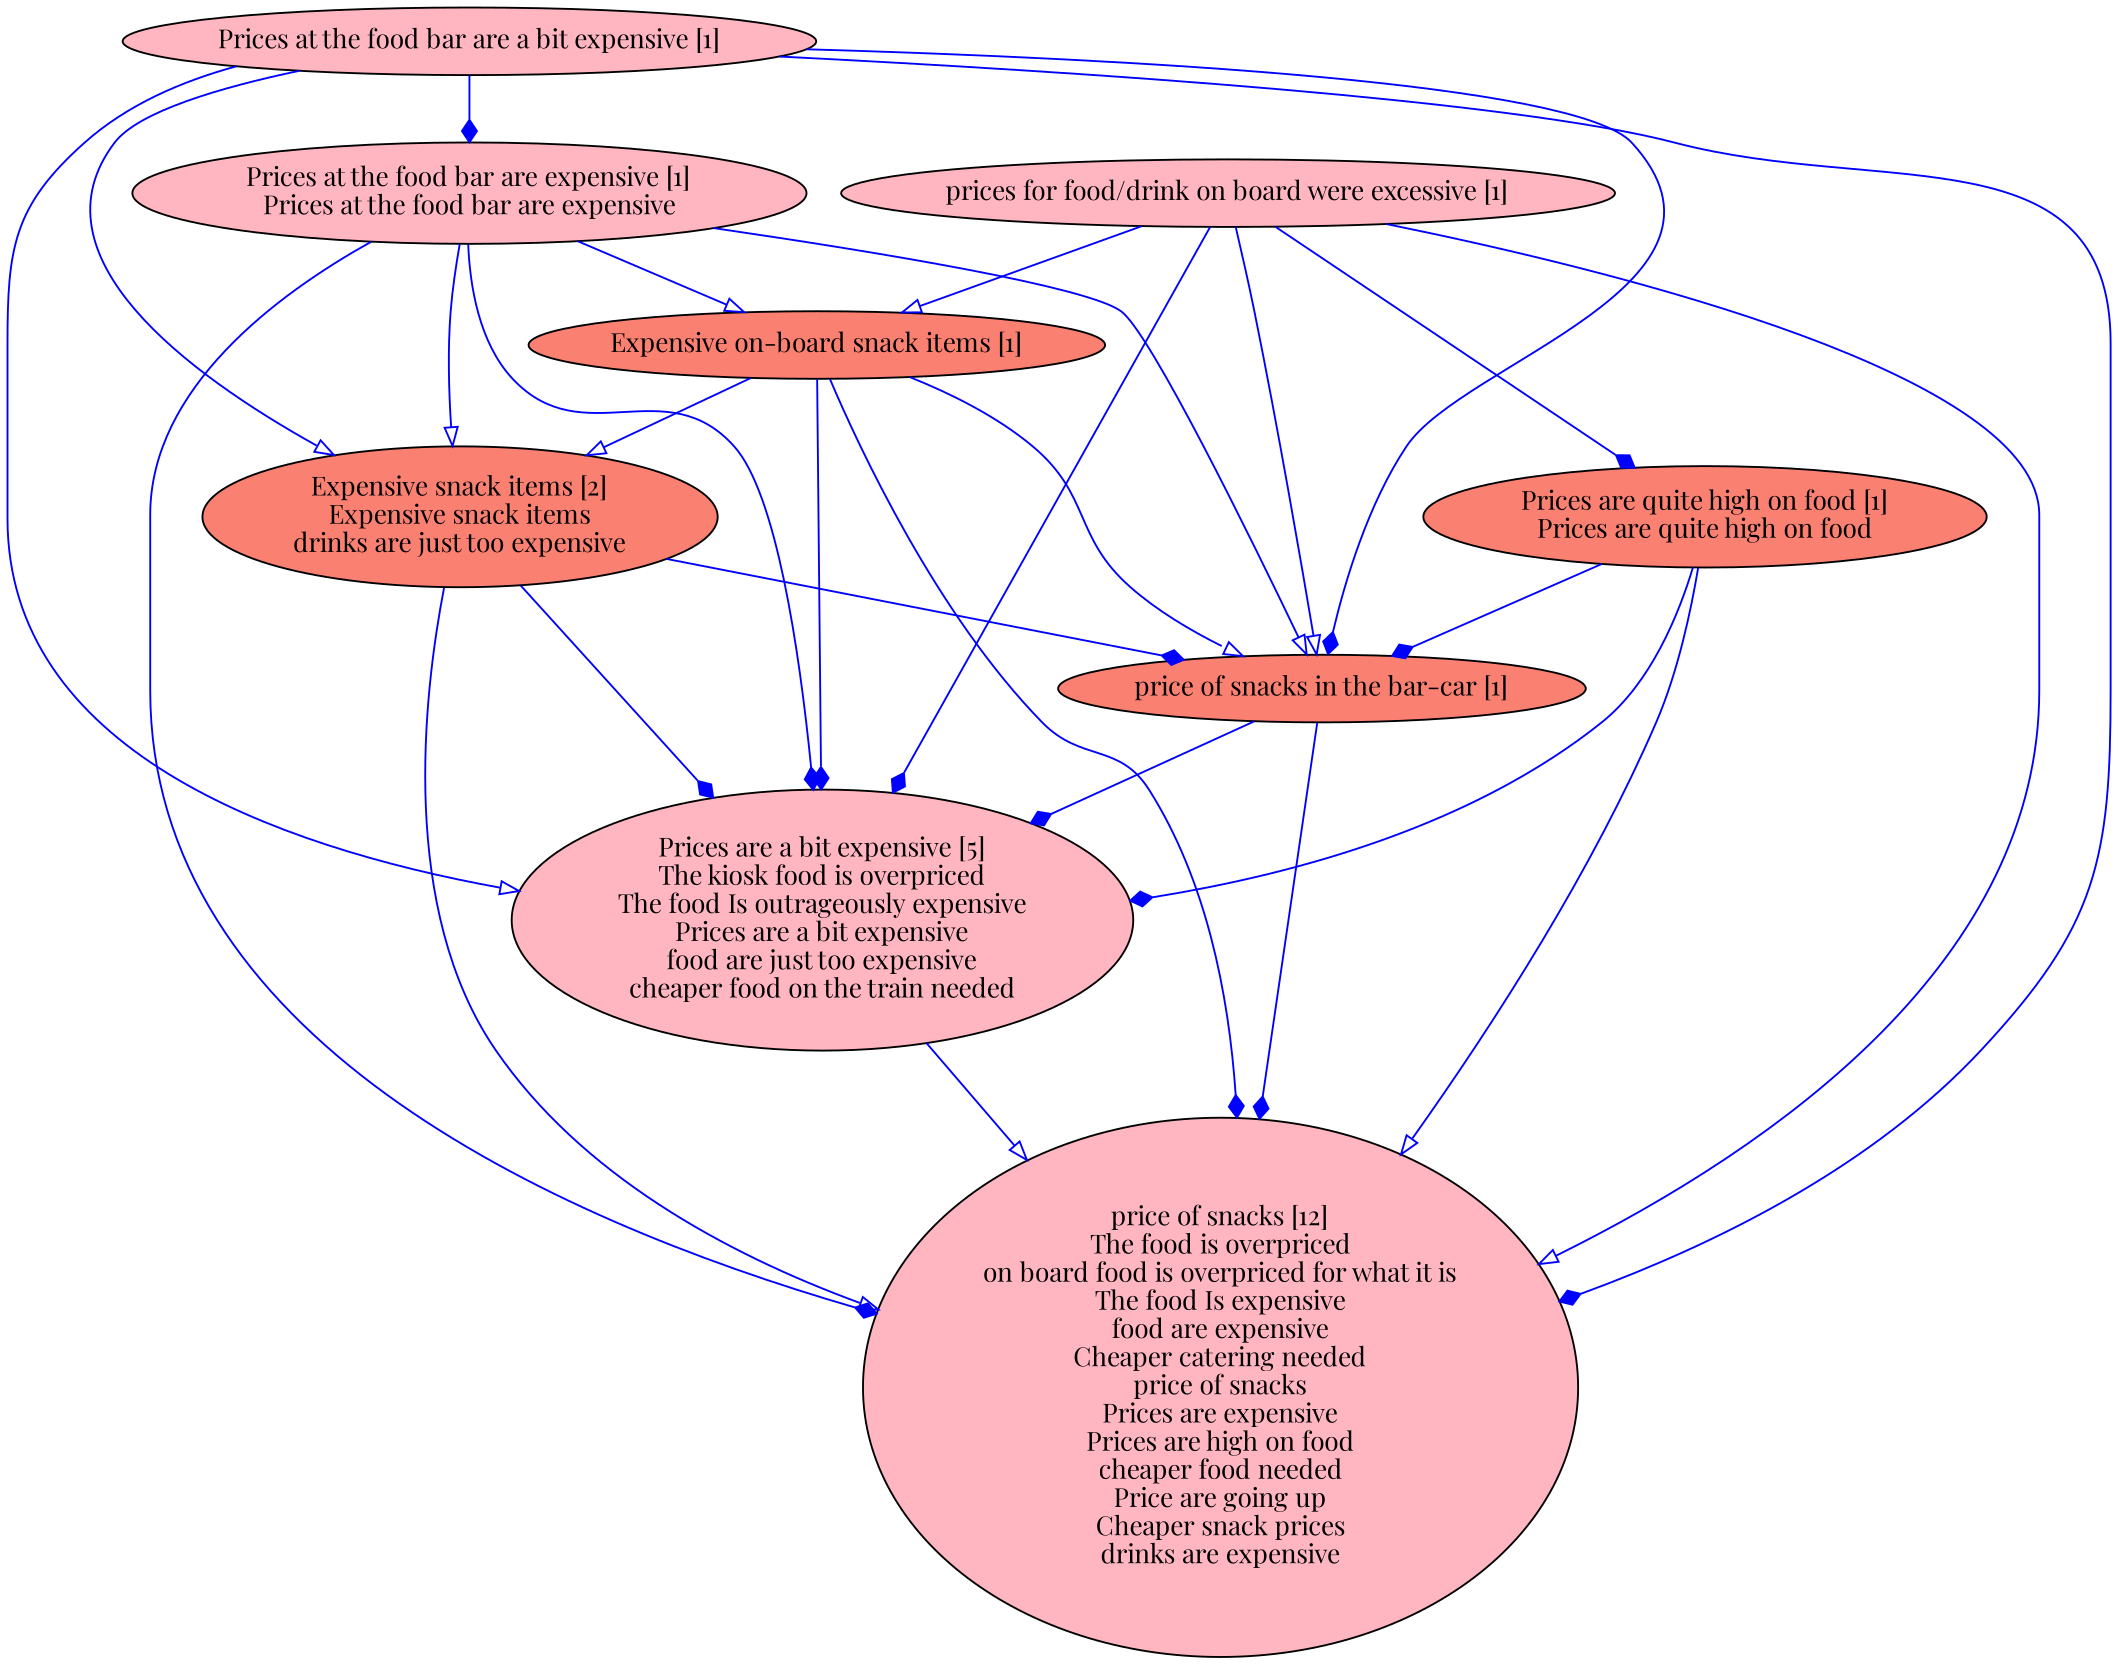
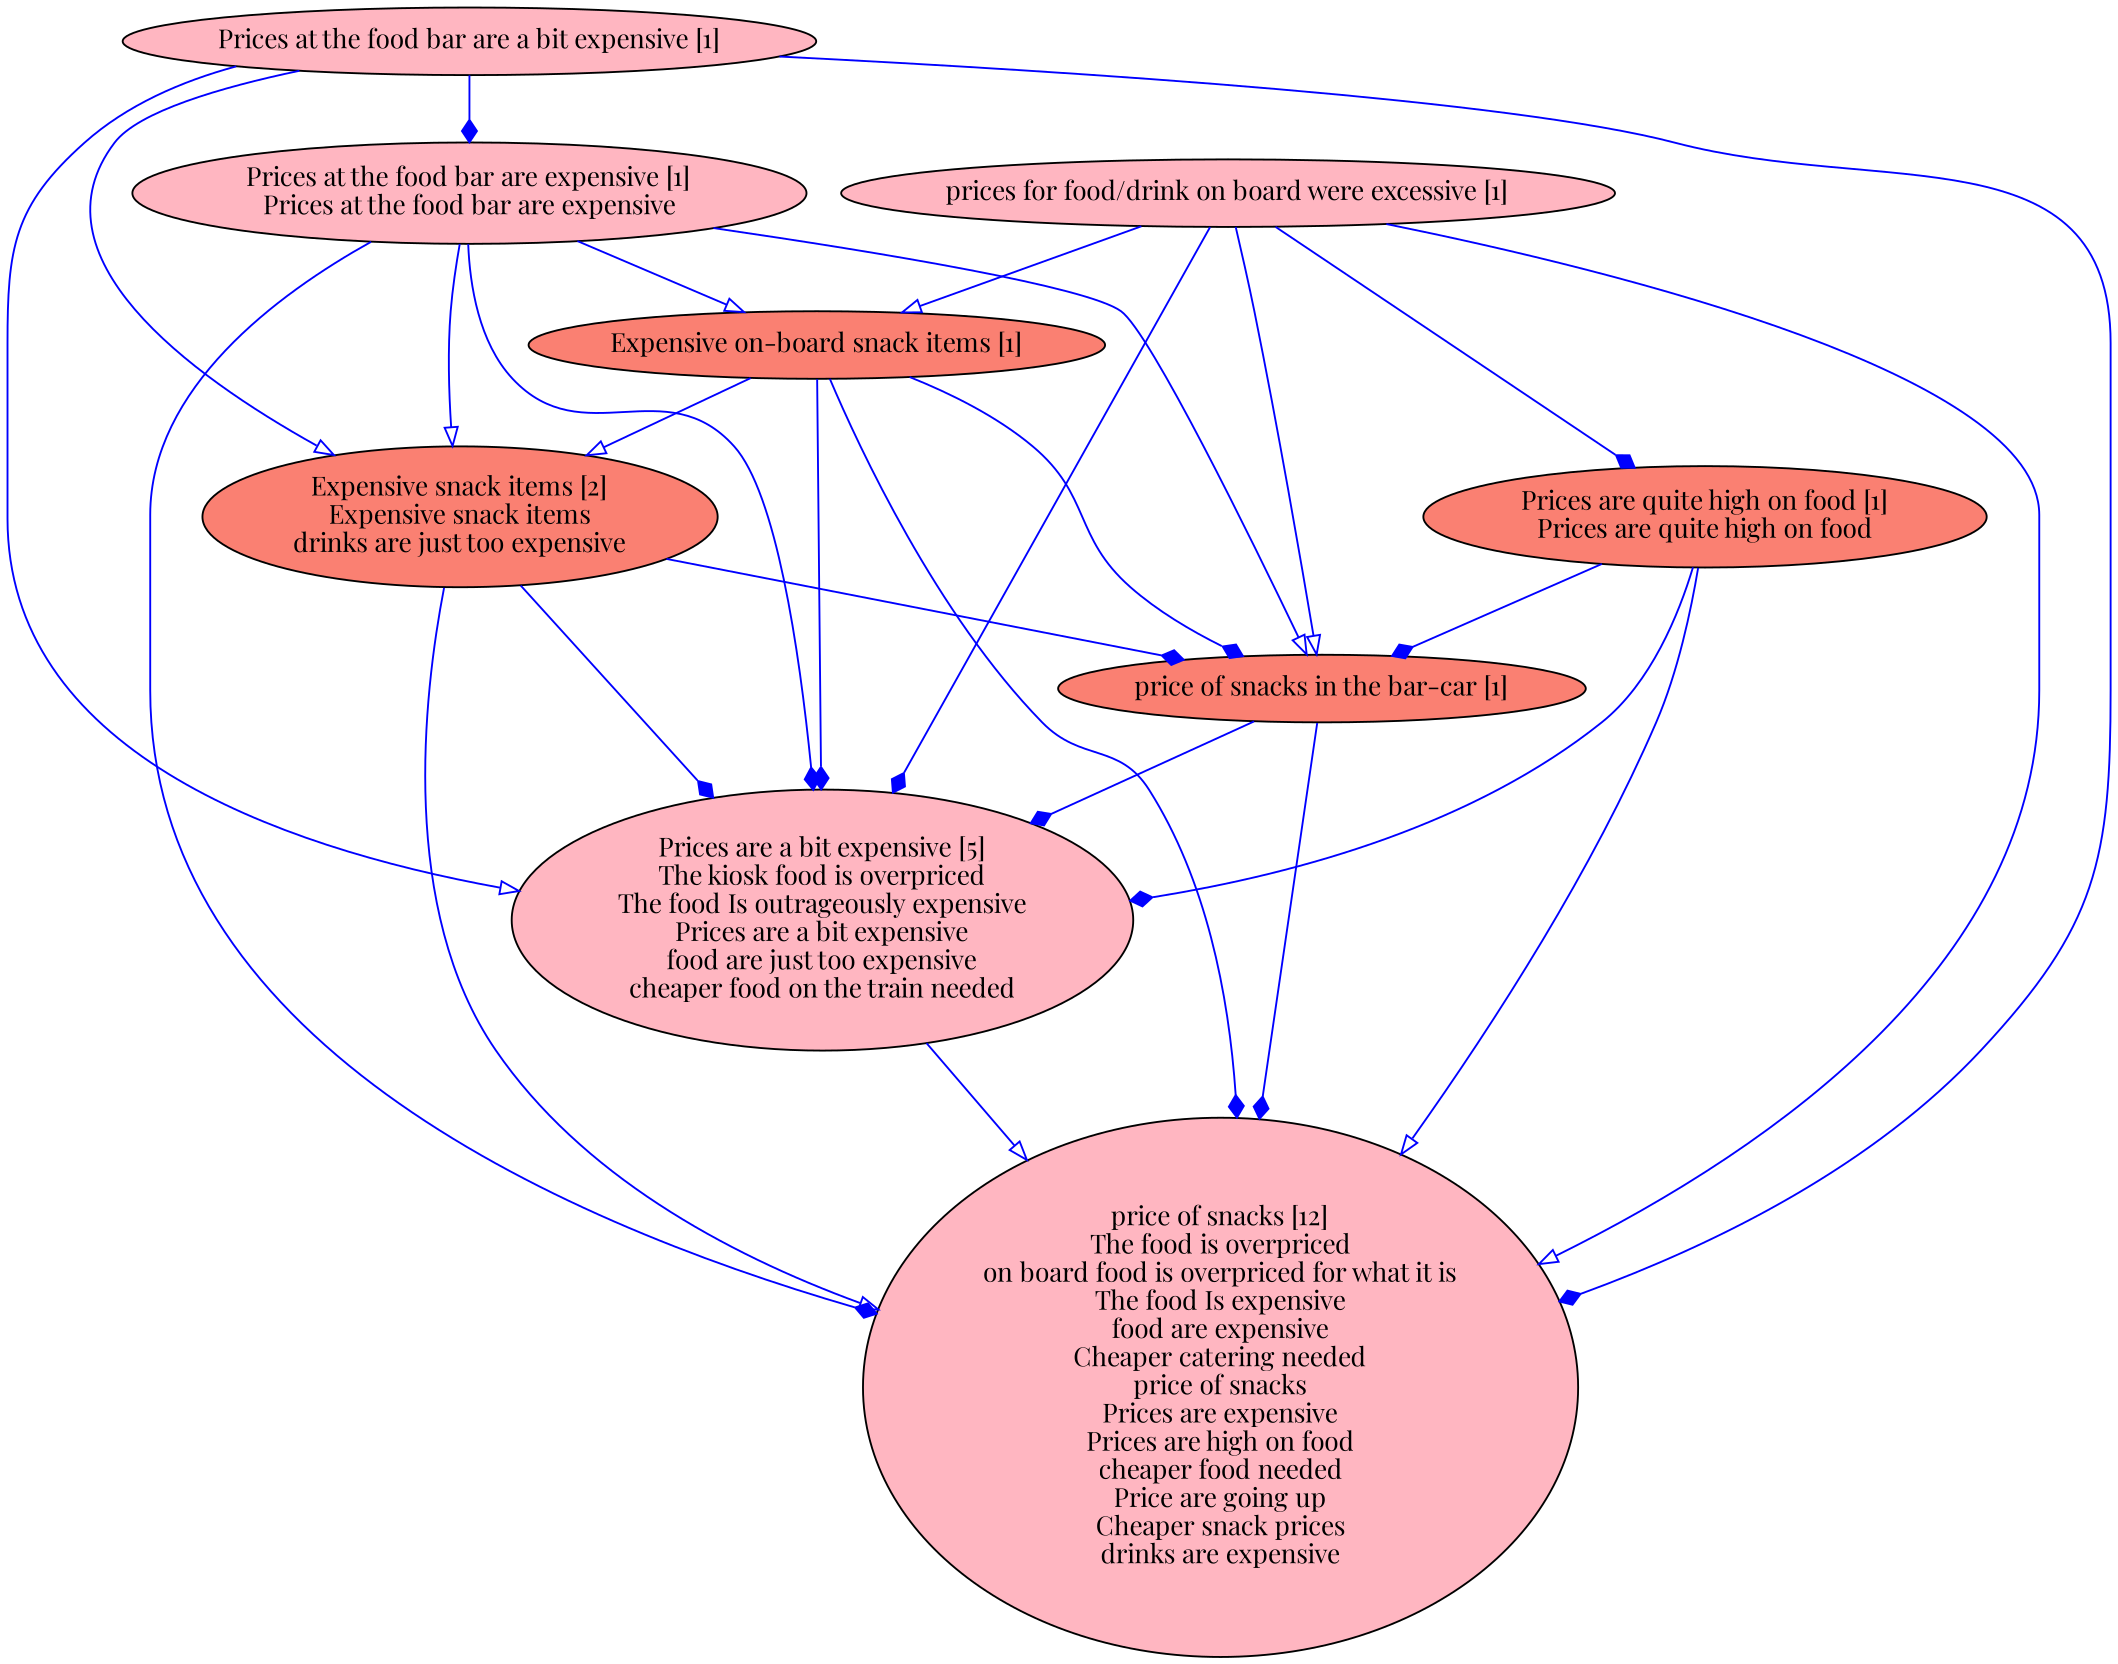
(1503, 101) -> none
(1075, 501) -> (1075, 501)
